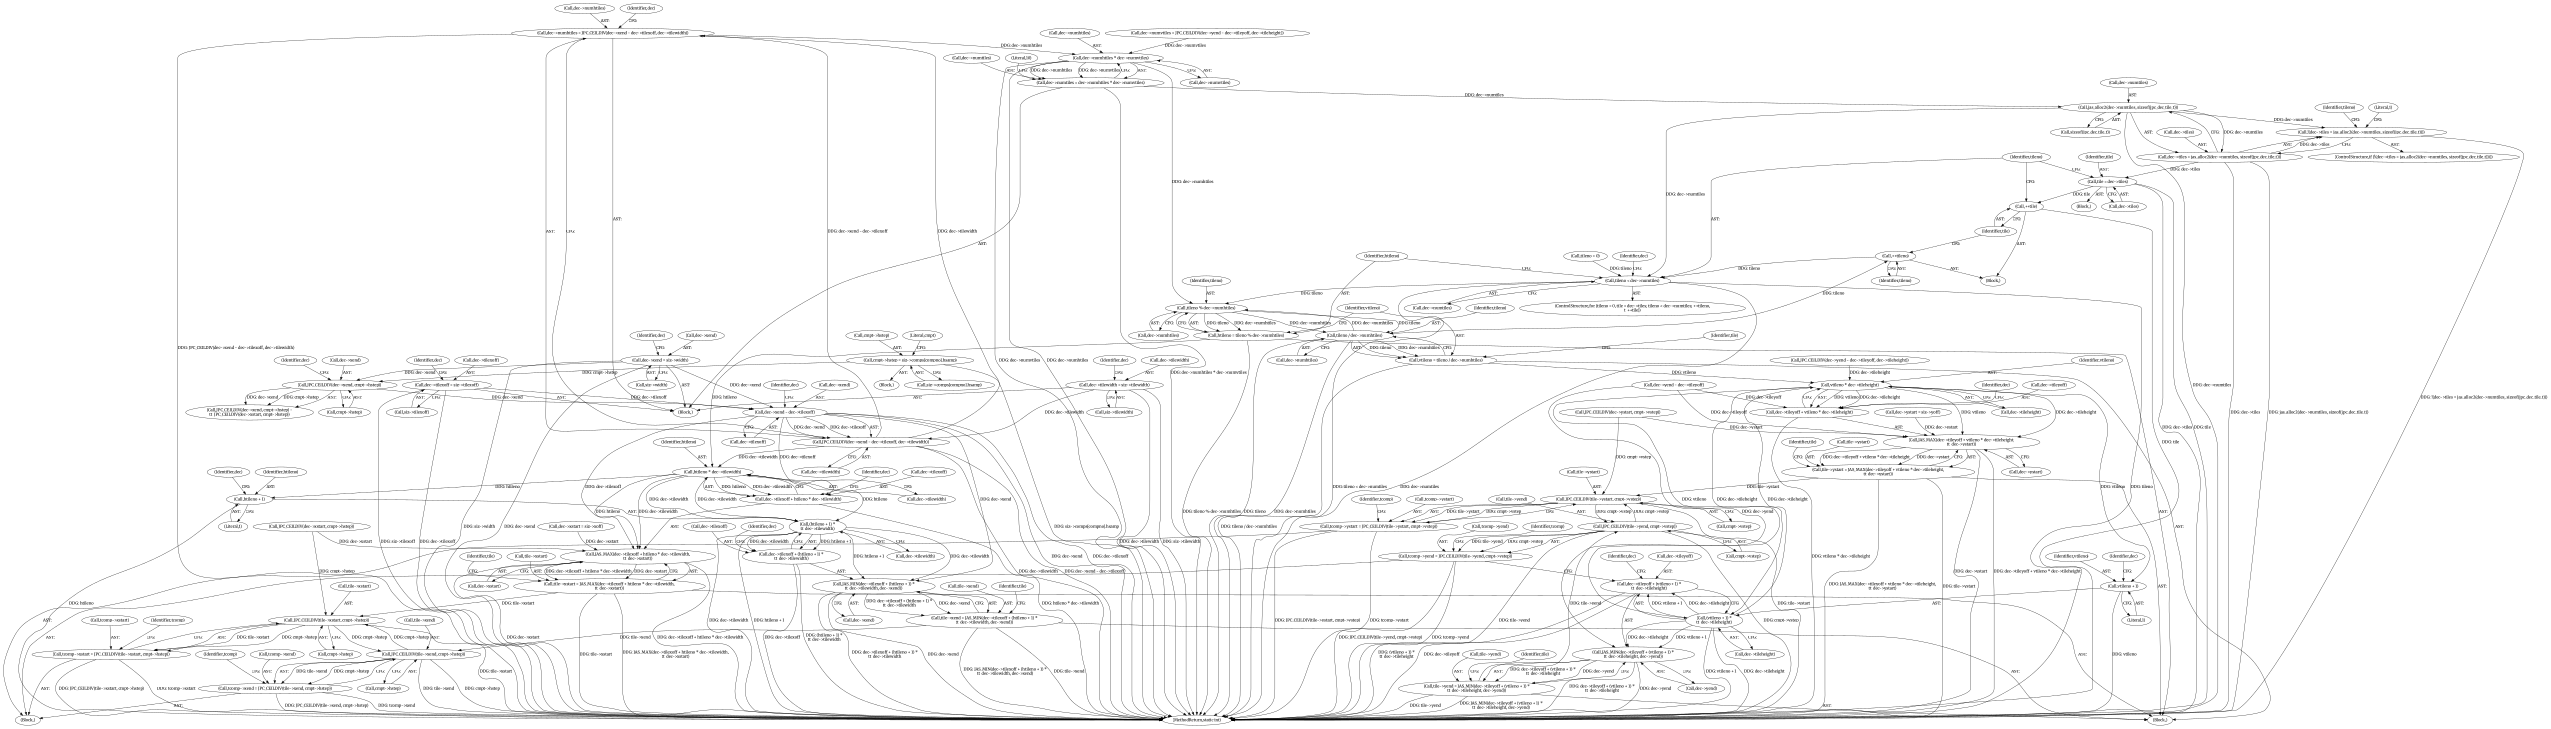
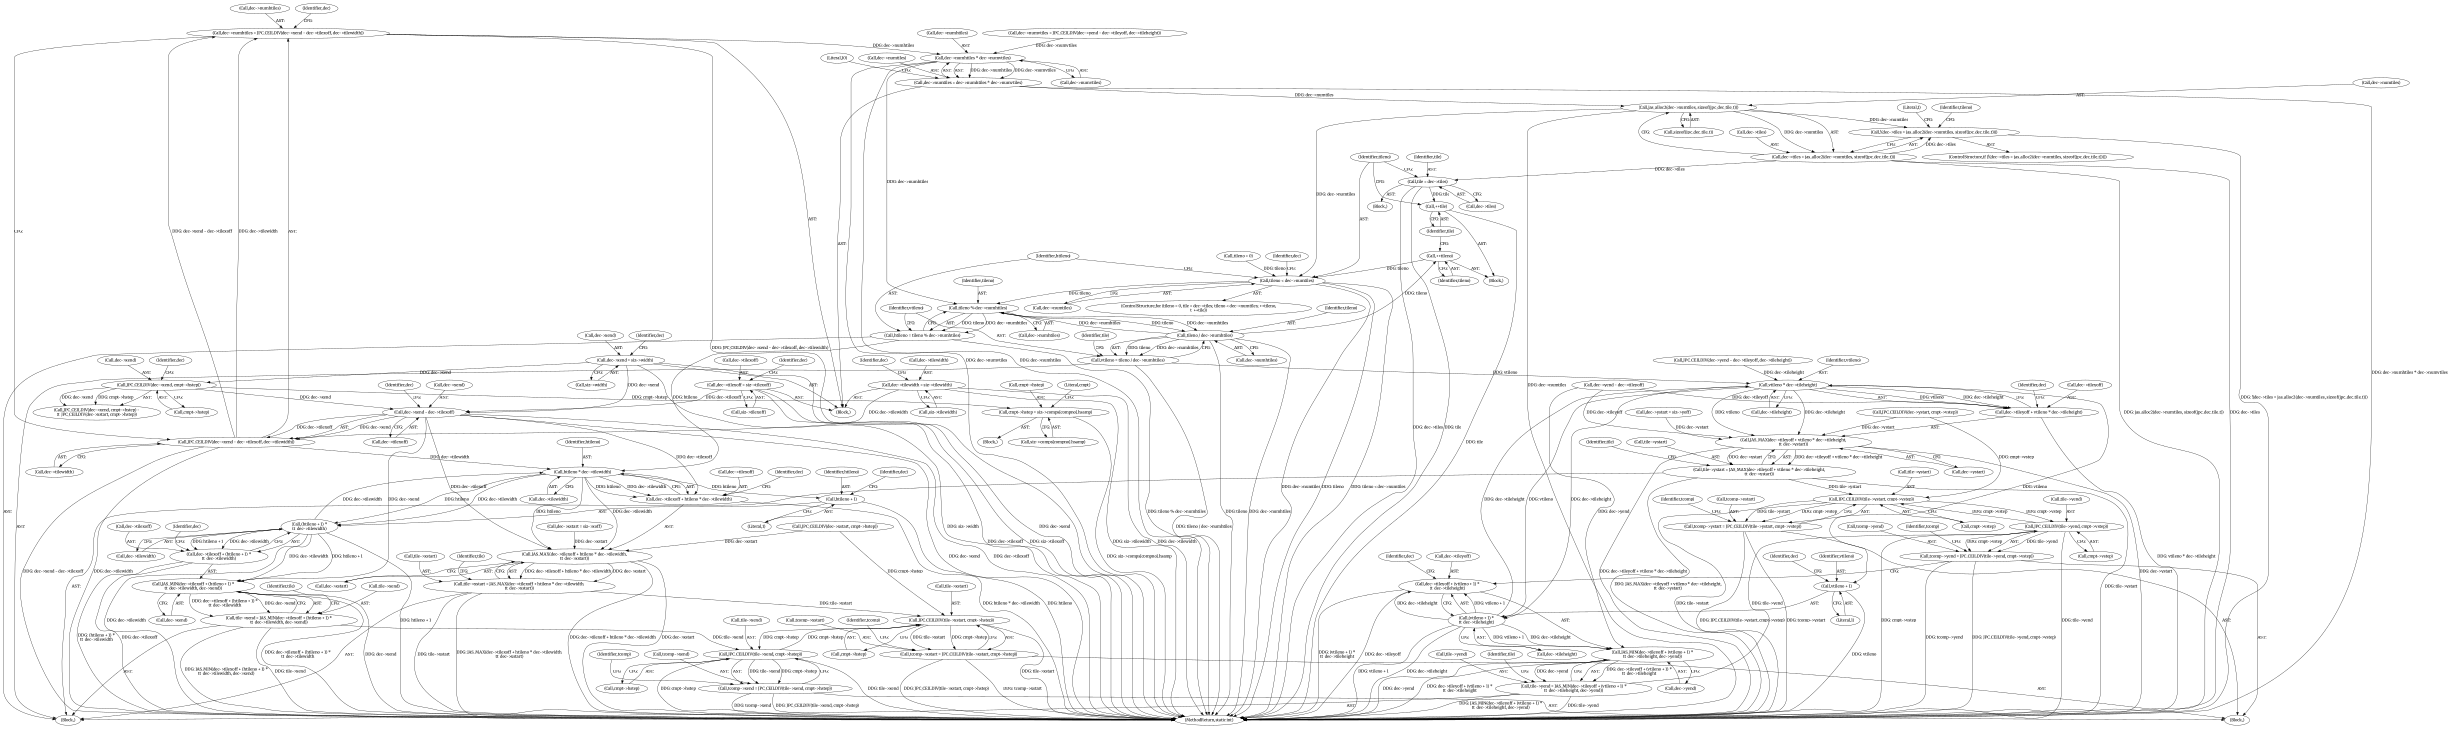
(1126, 70) -> (948, 70)
(616, 369) -> (609, 399)
